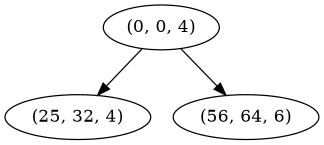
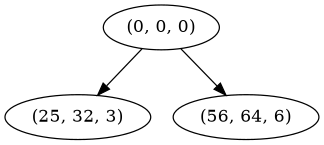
(161, 27) -> (161, 27)
(78, 117) -> (78, 117)
